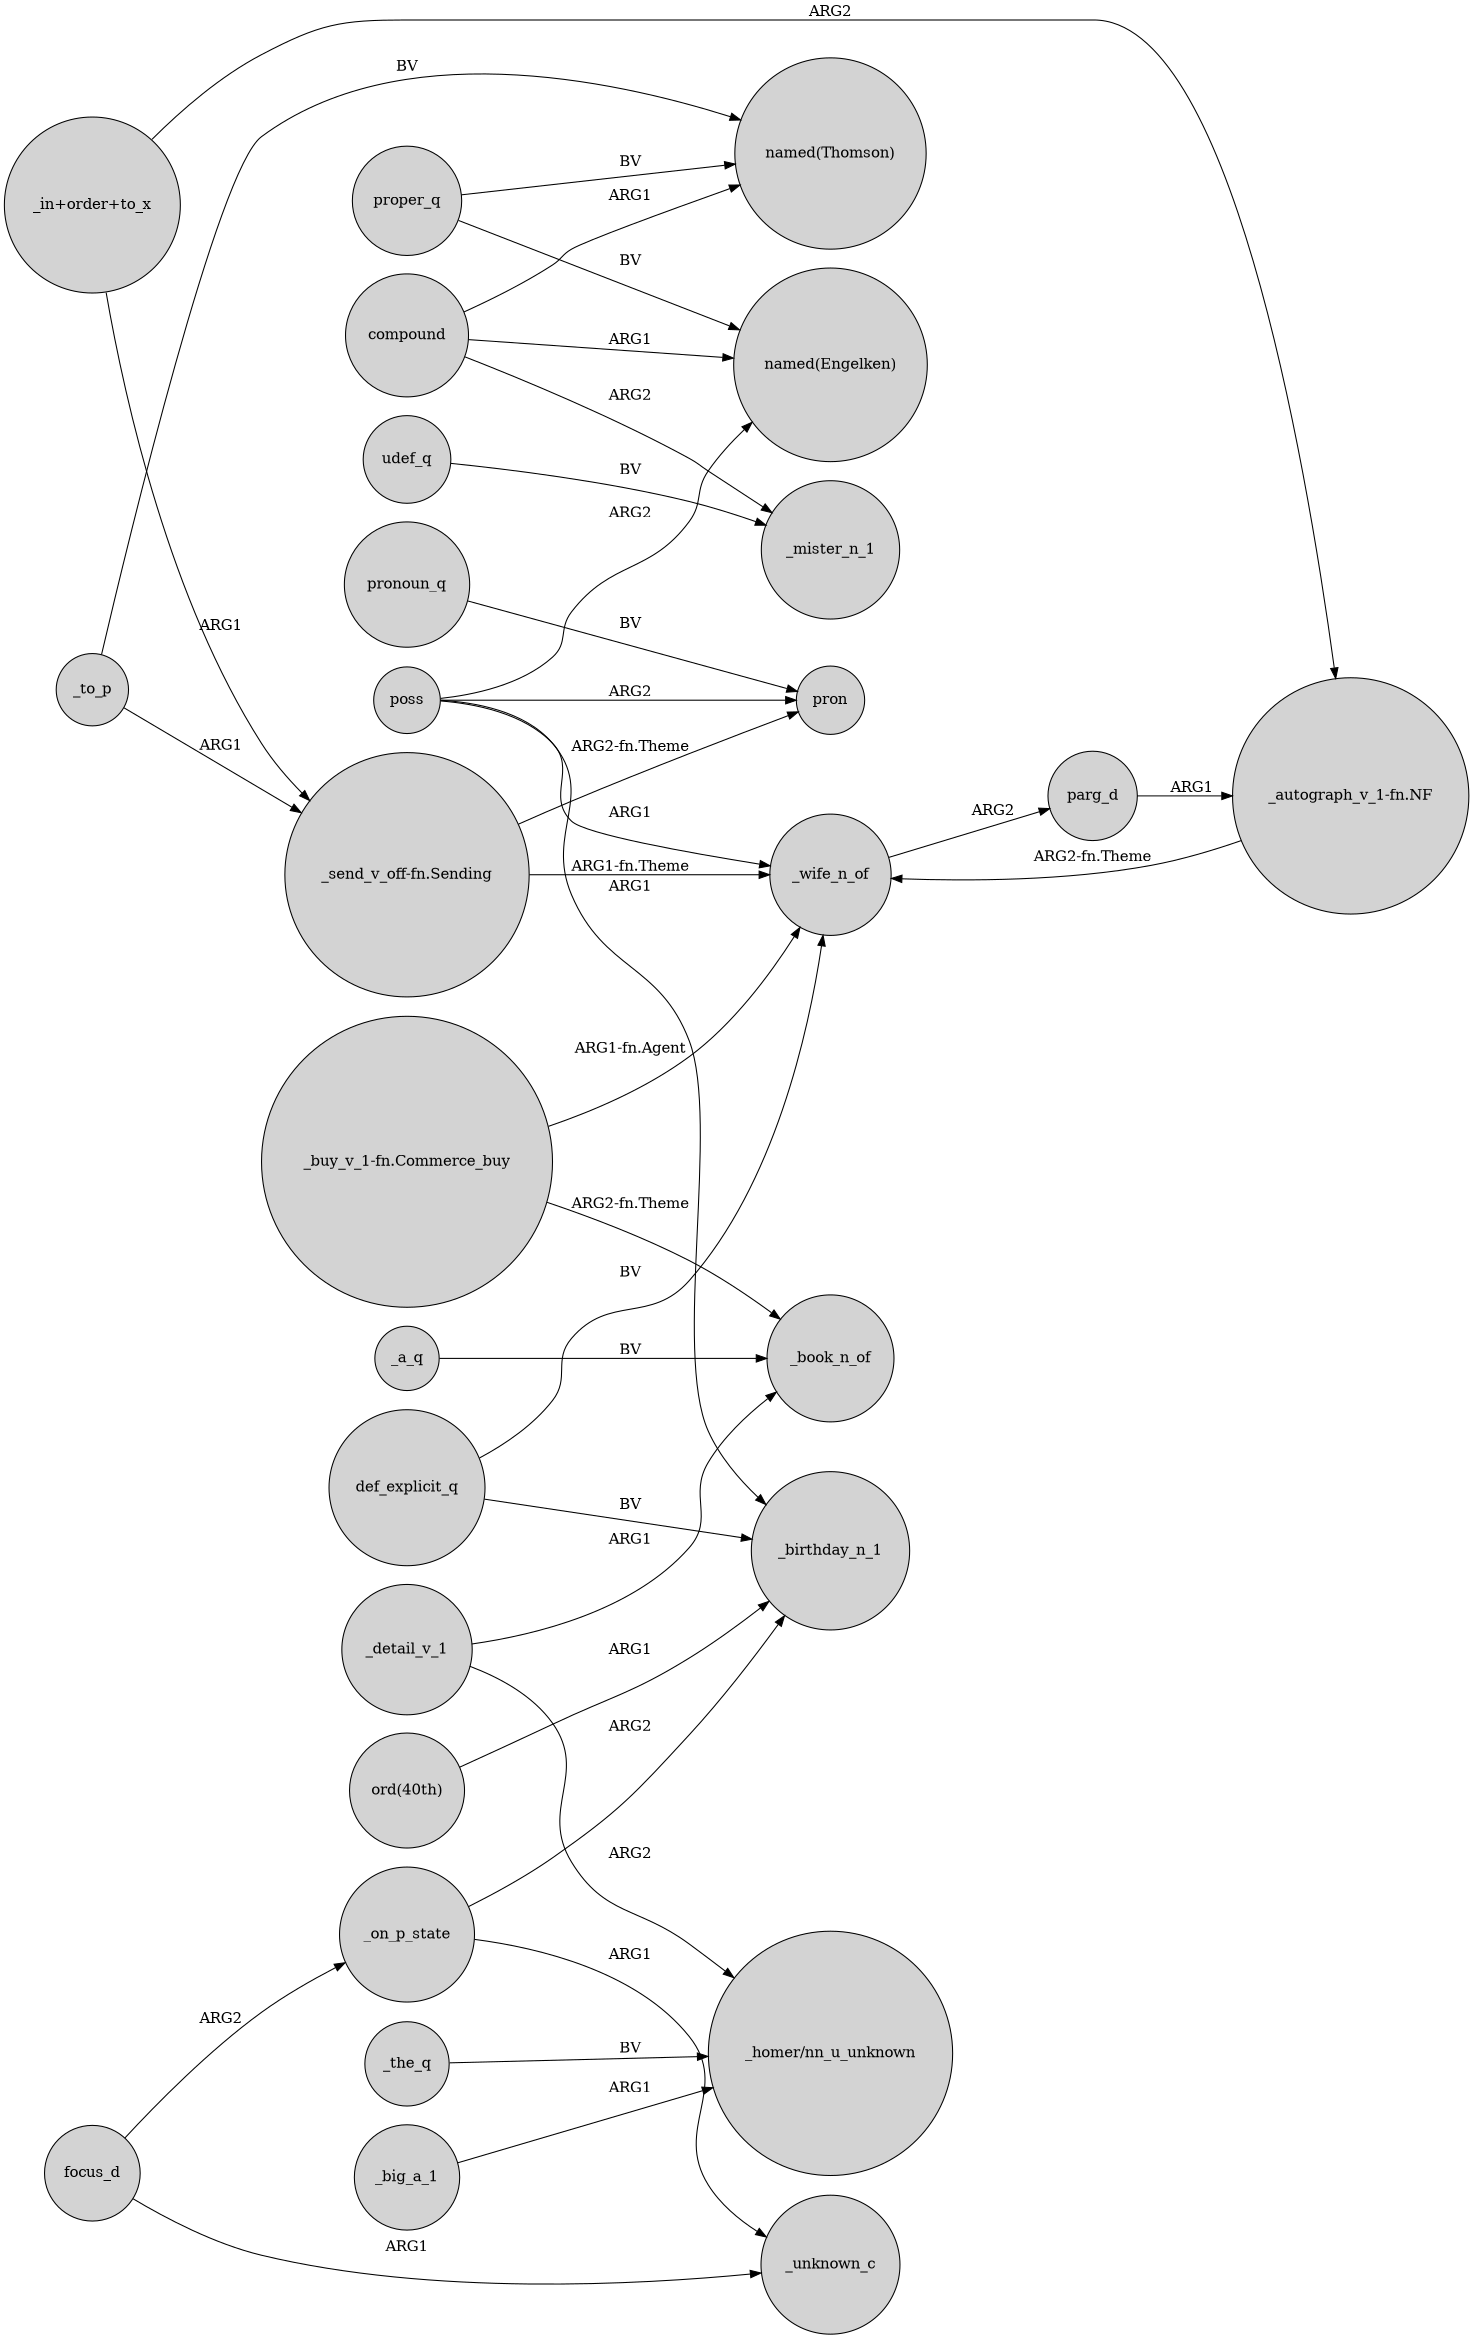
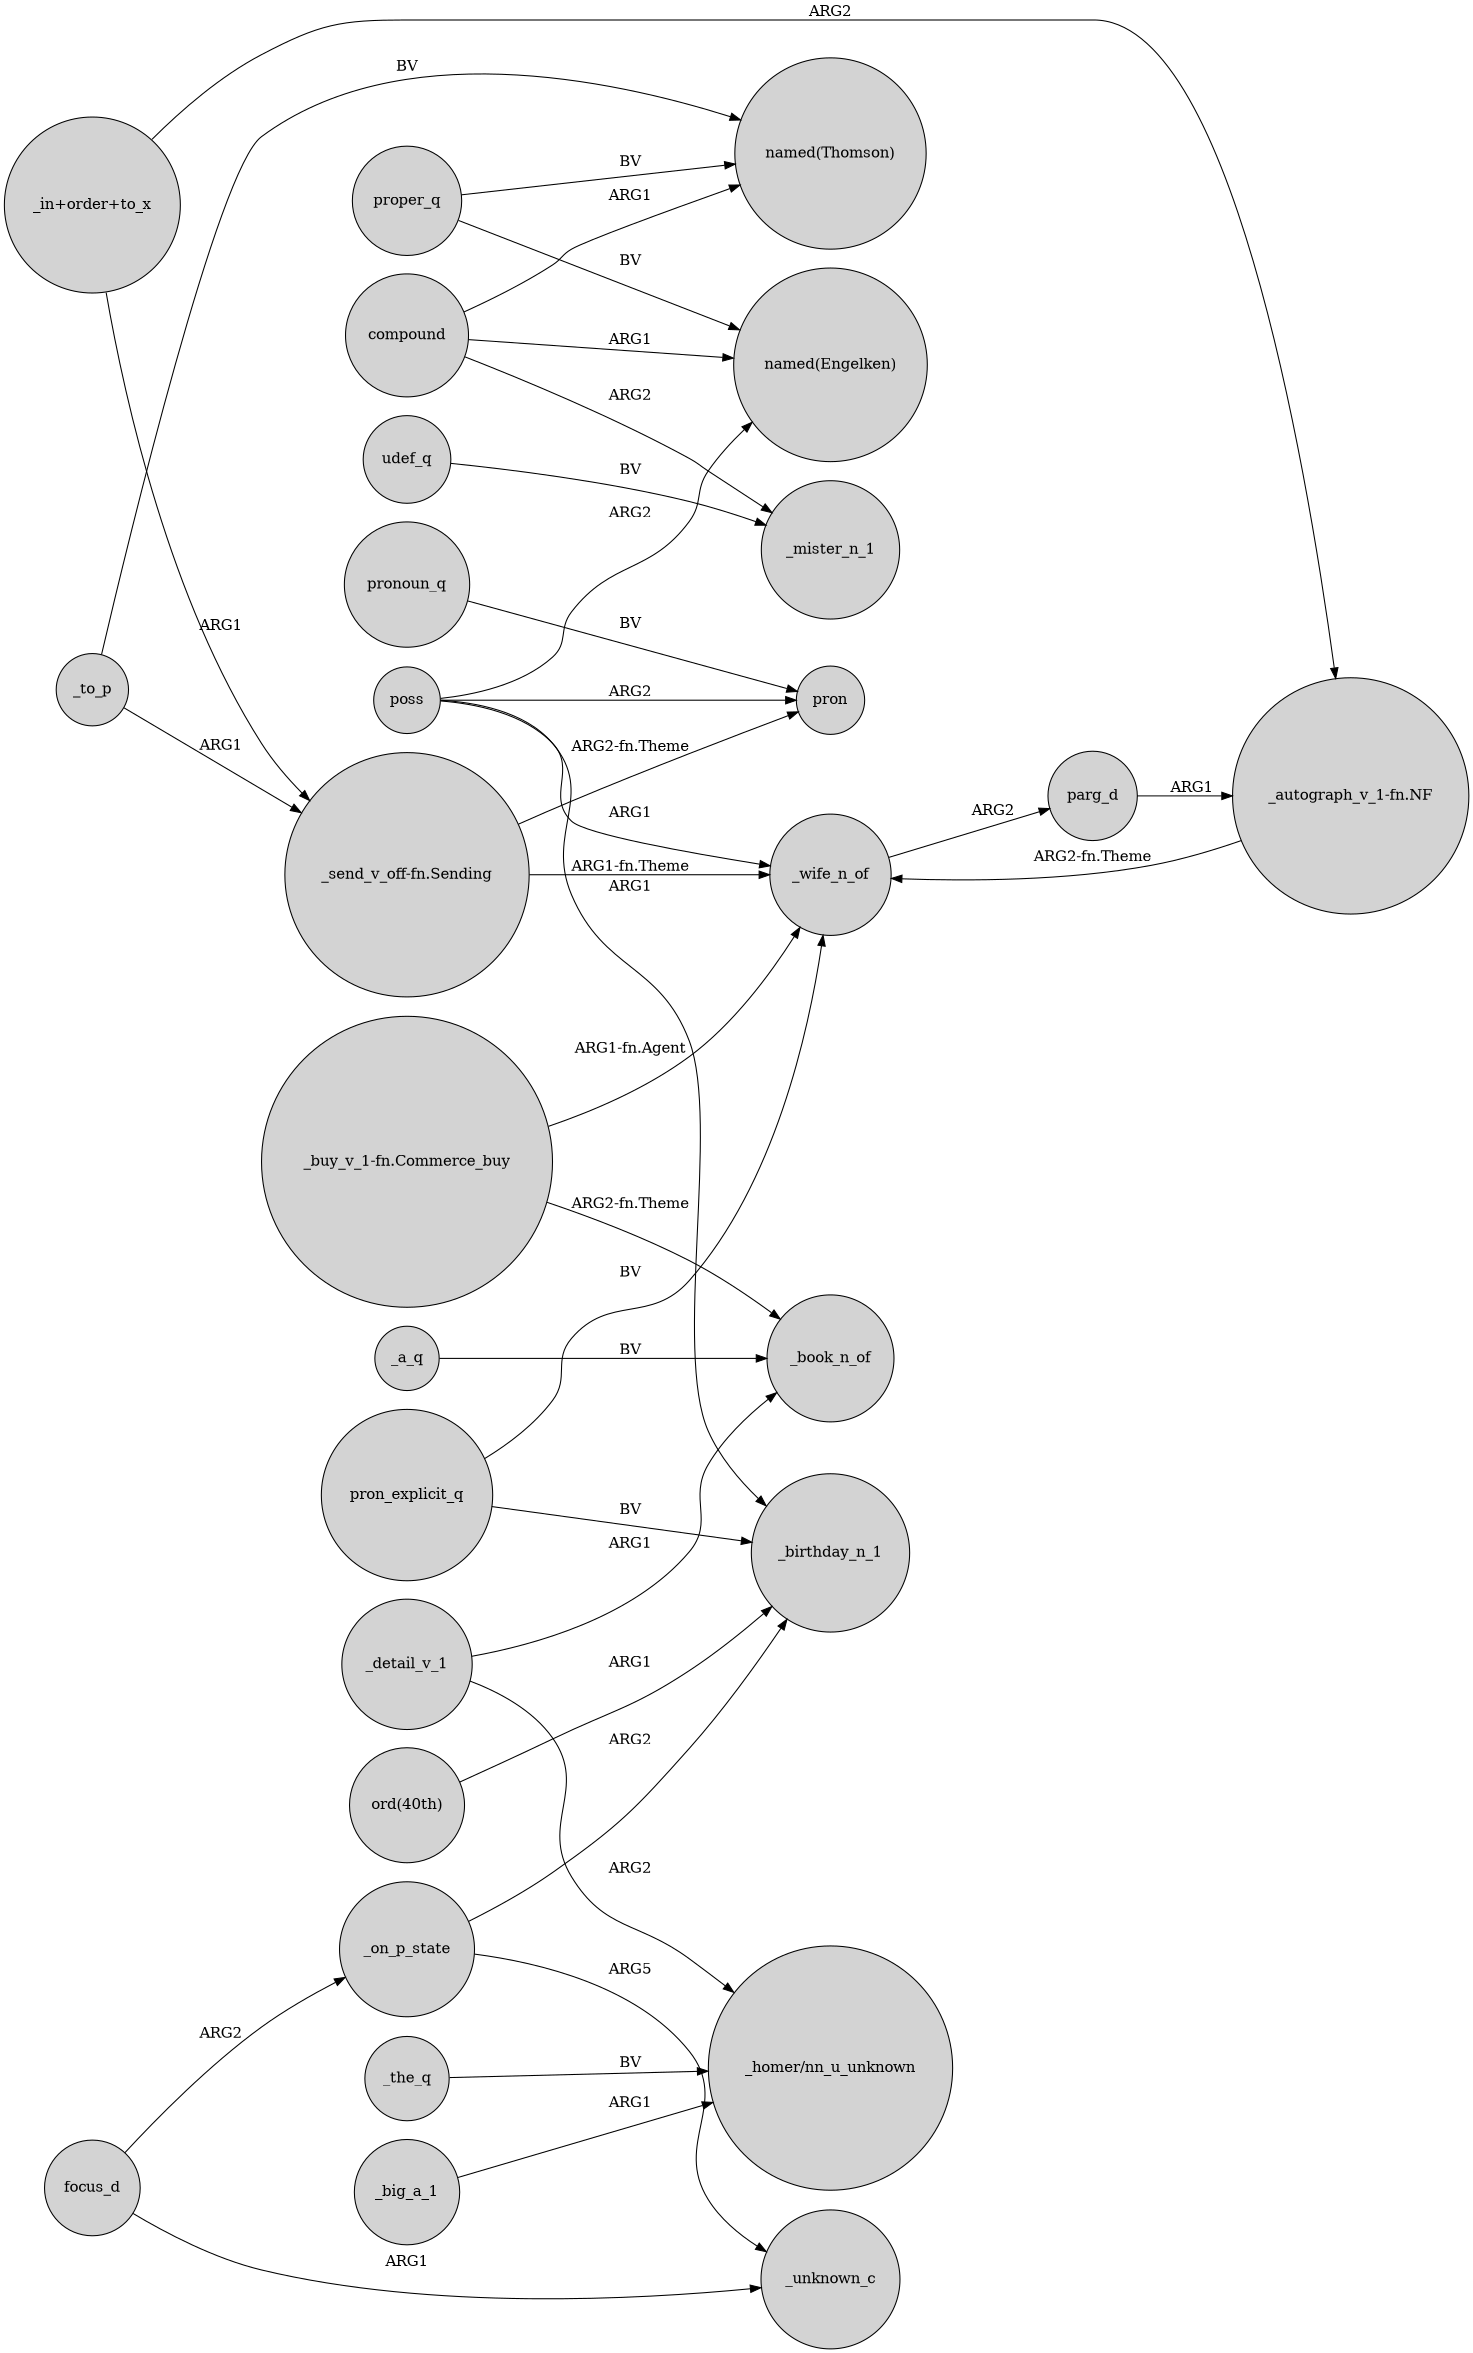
(407, 1488) -> (407, 1495)
(630, 1955) -> (630, 1970)
